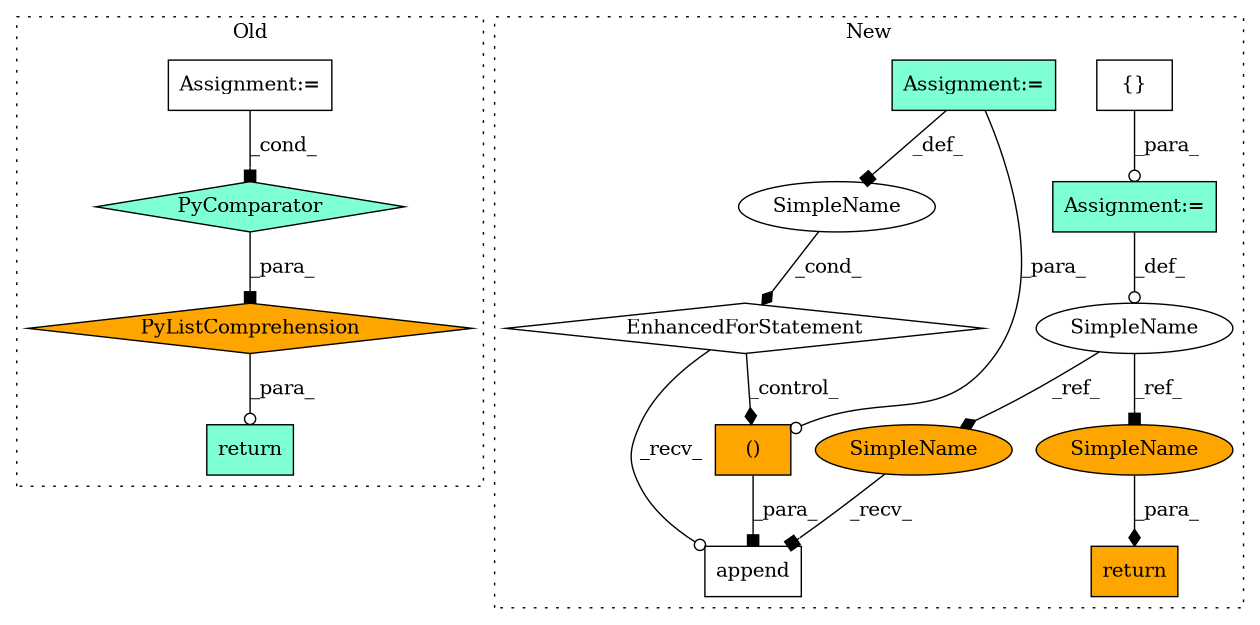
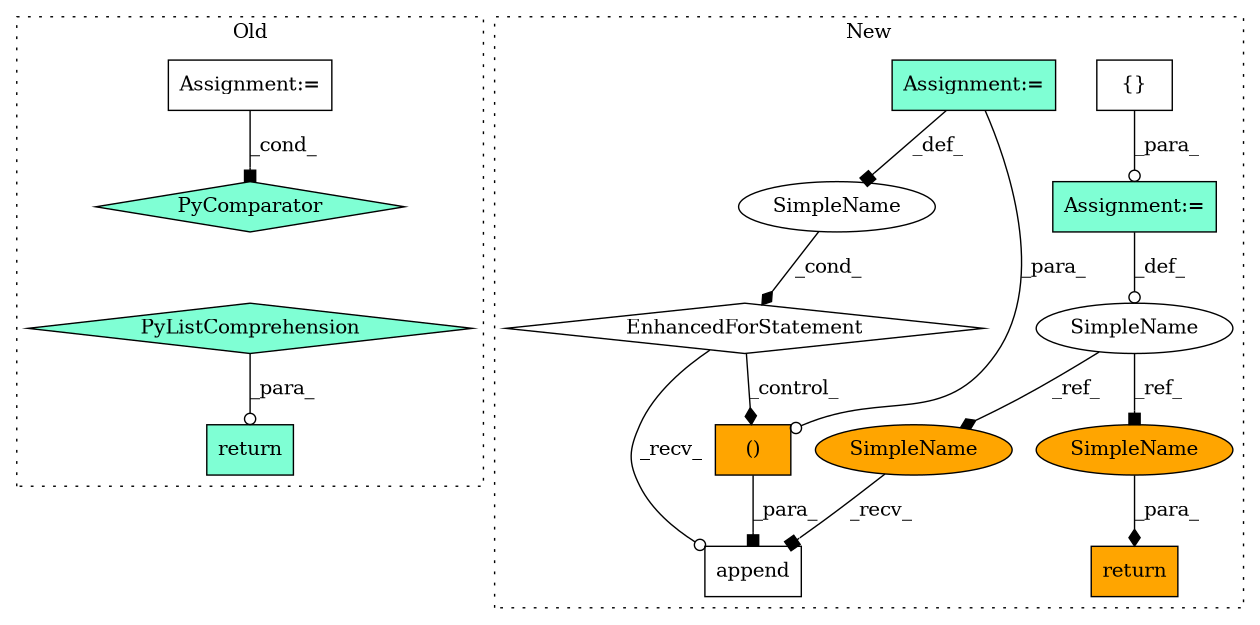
(250, 261) -> none
(250, 328) -> (250, 328)
